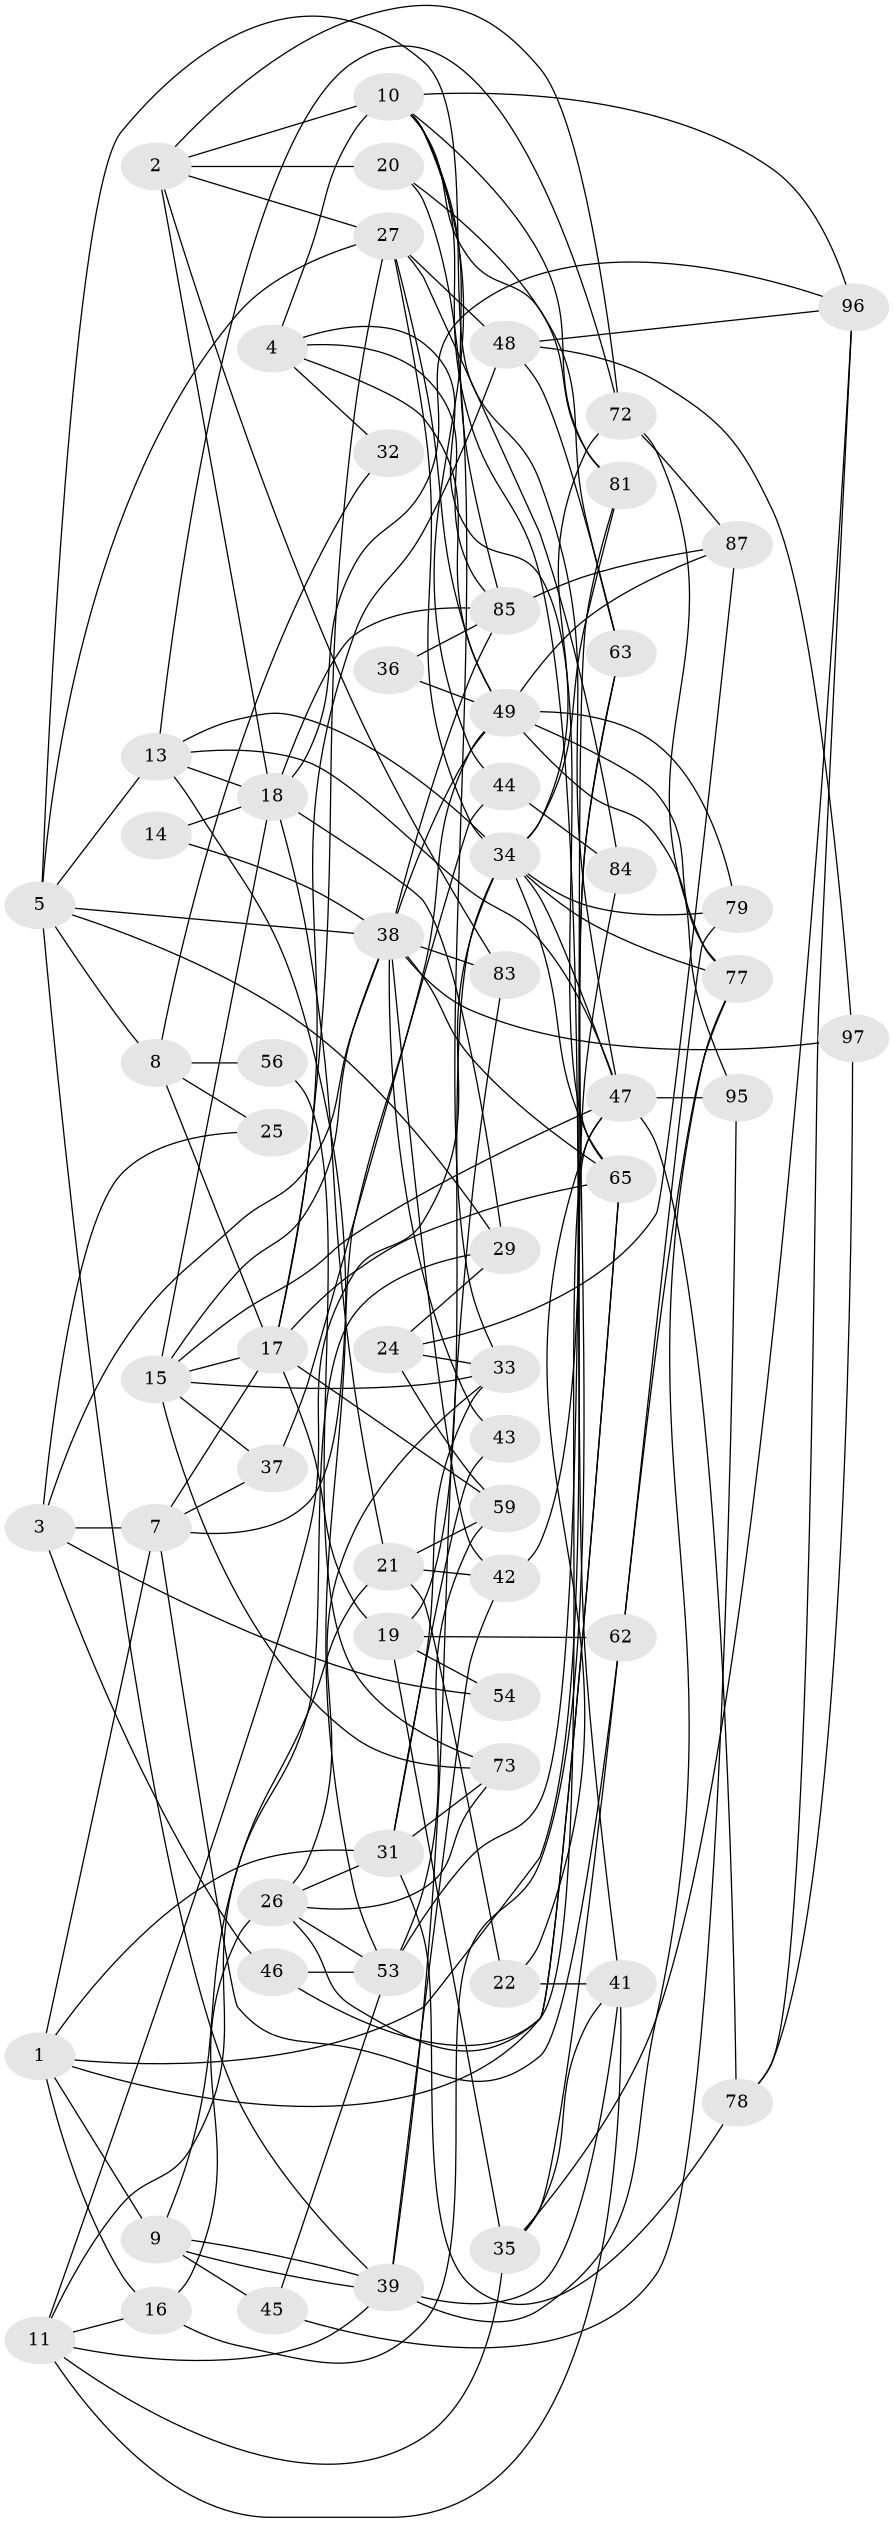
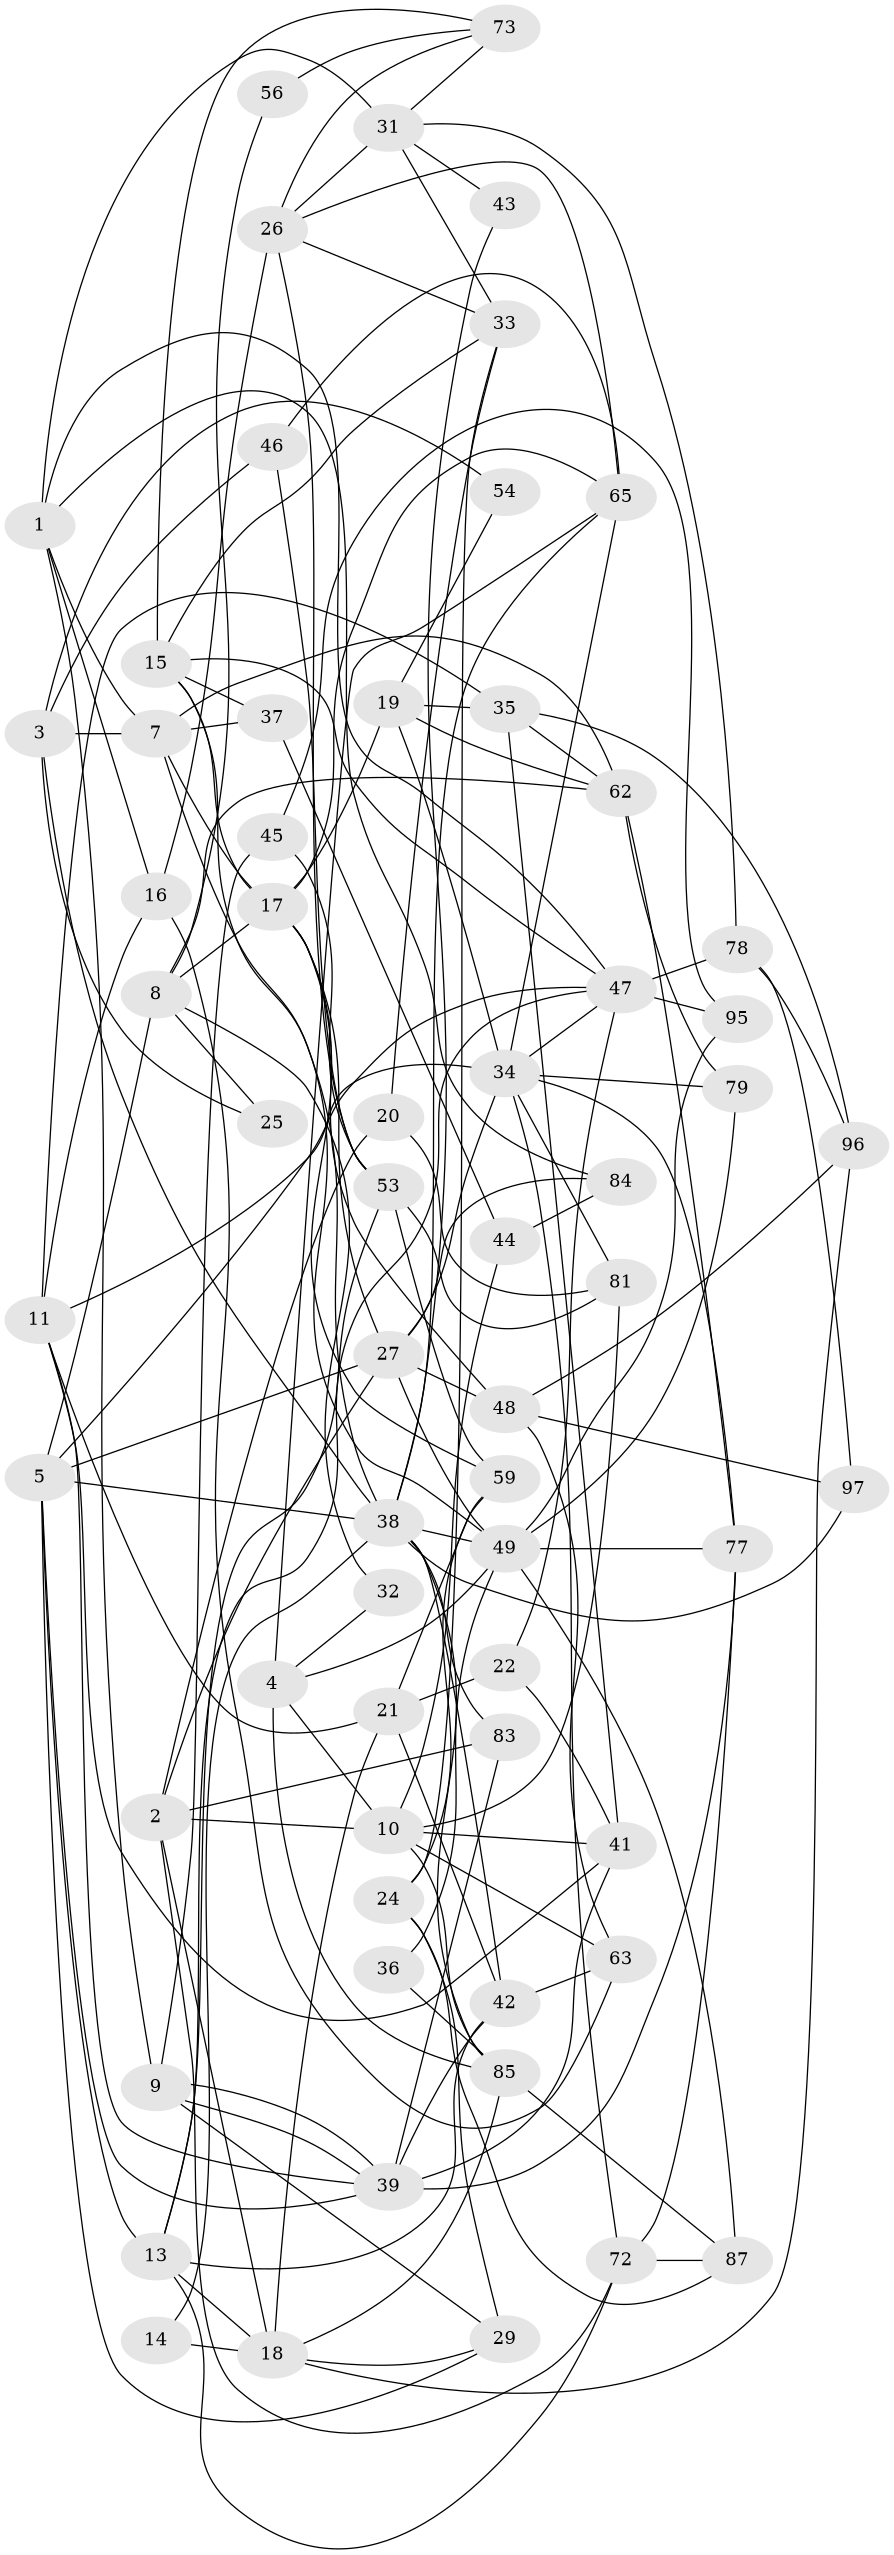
(672, 121) -> none
(346, 735) -> (412, 2230)
none -> (277, 787)
(214, 1088) -> none
